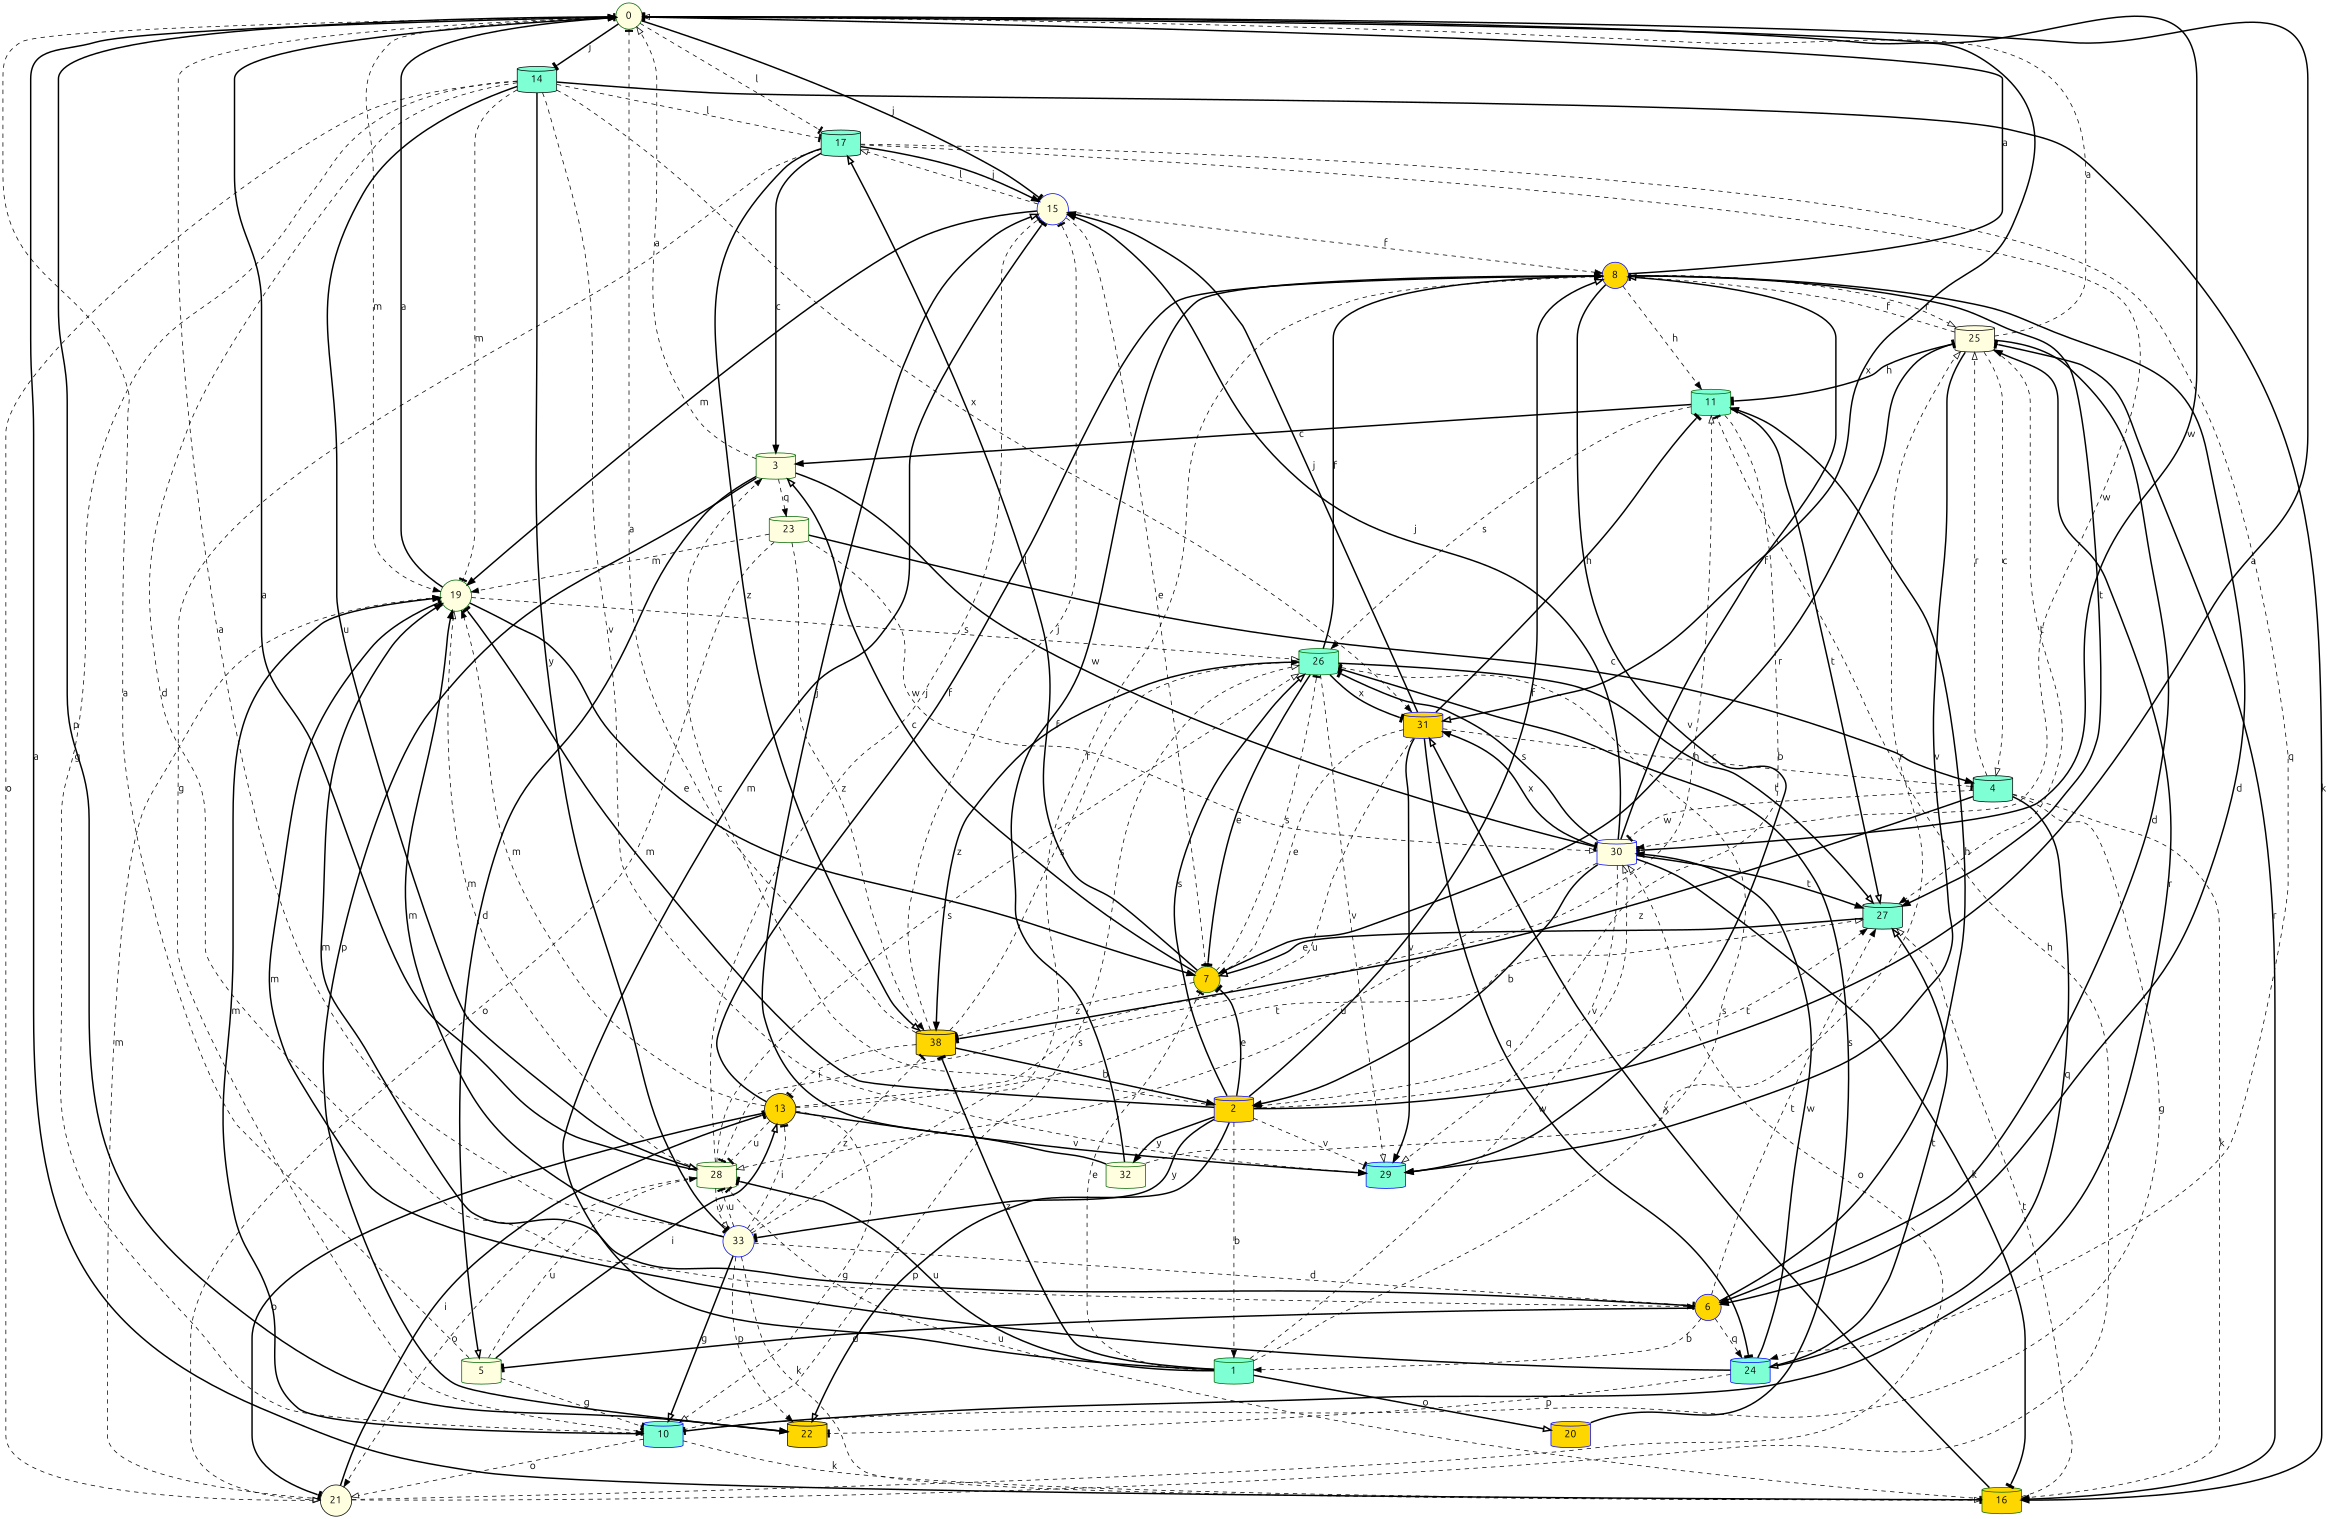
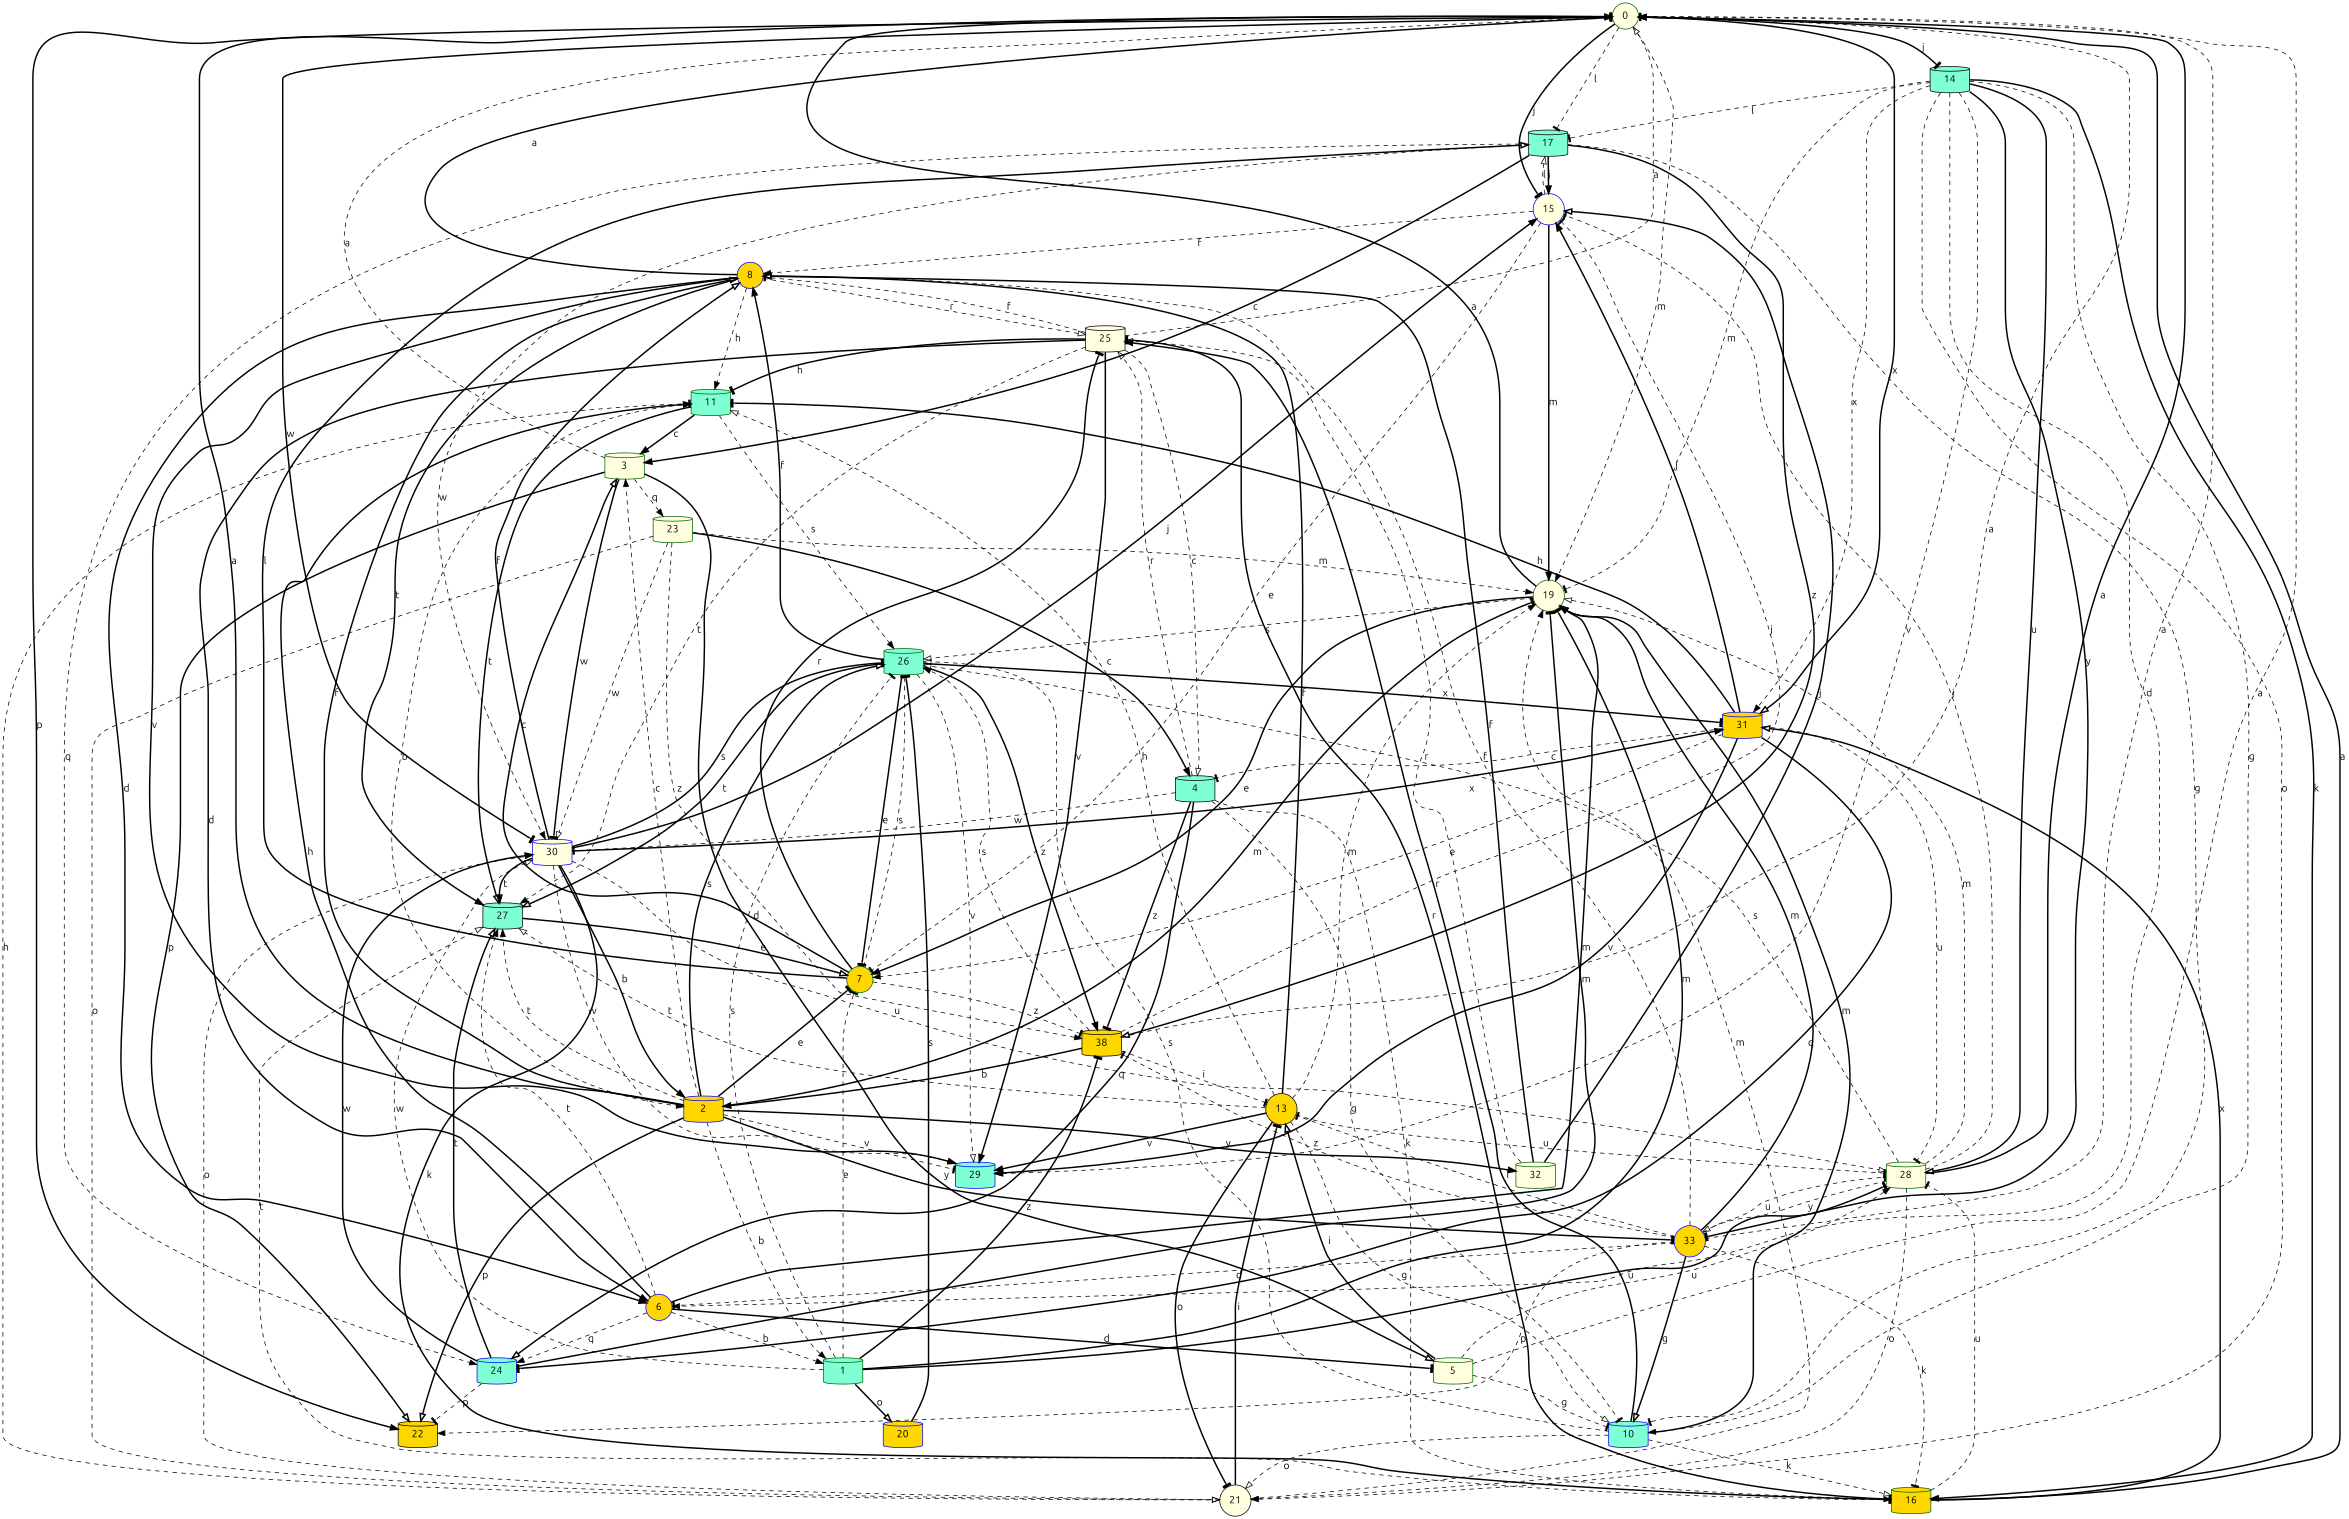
(602, 1037) -> (1511, 1244)
(739, 1241) -> (1690, 1241)
(1454, 1460) -> (309, 1463)
